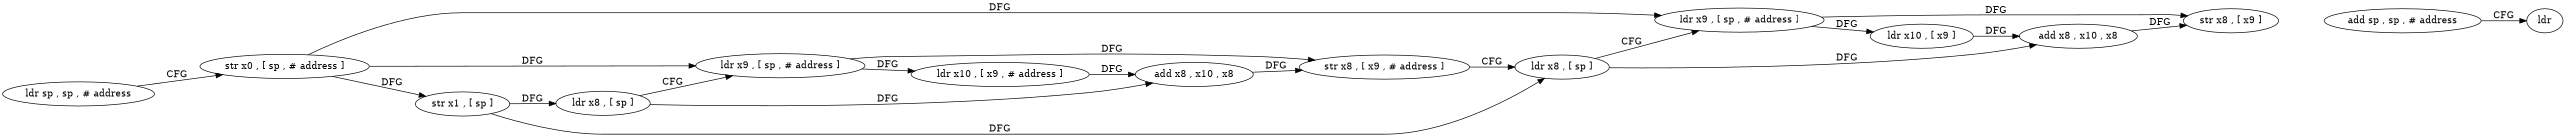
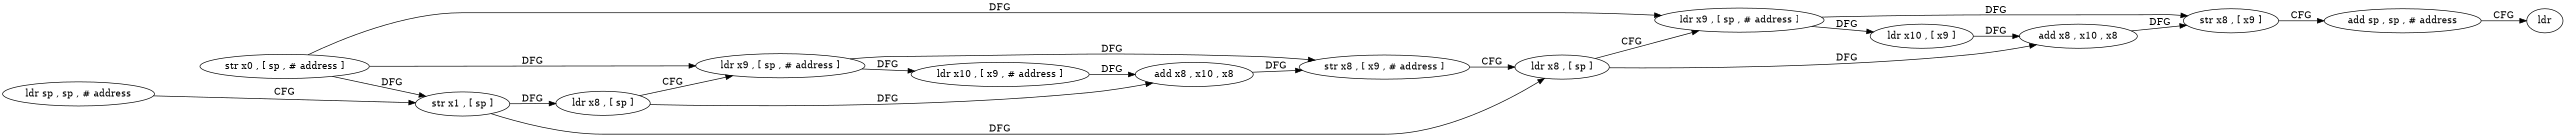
none -> (2298, 21)
(176, 81) -> (281, 99)
